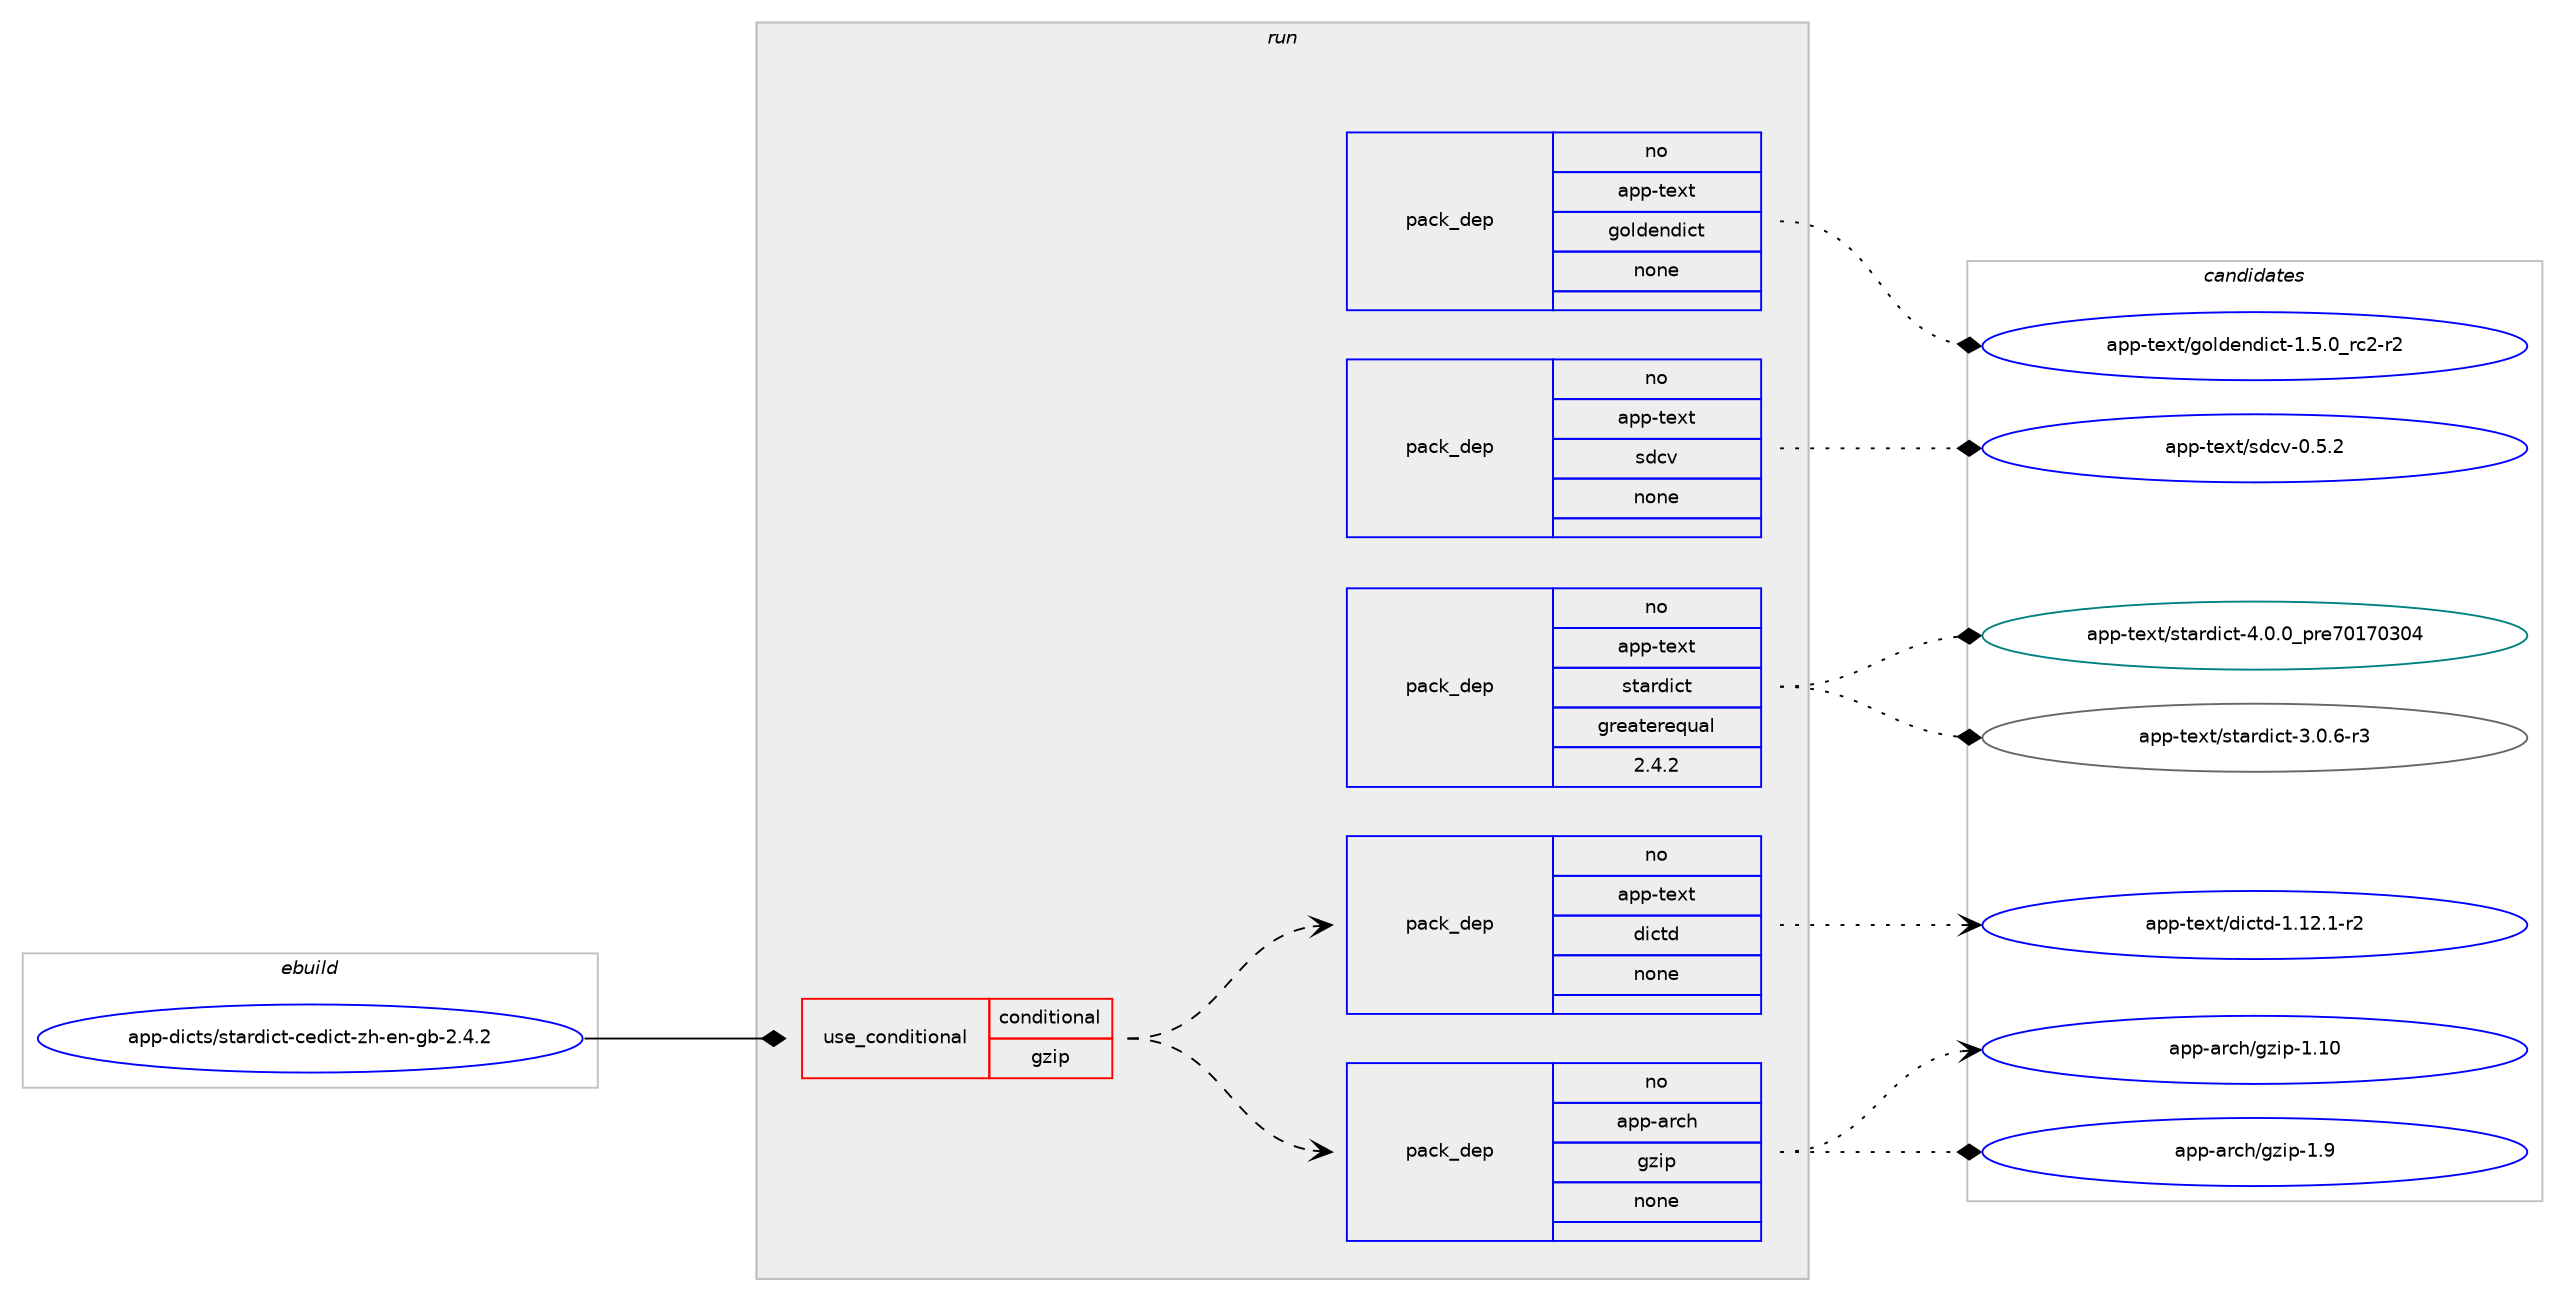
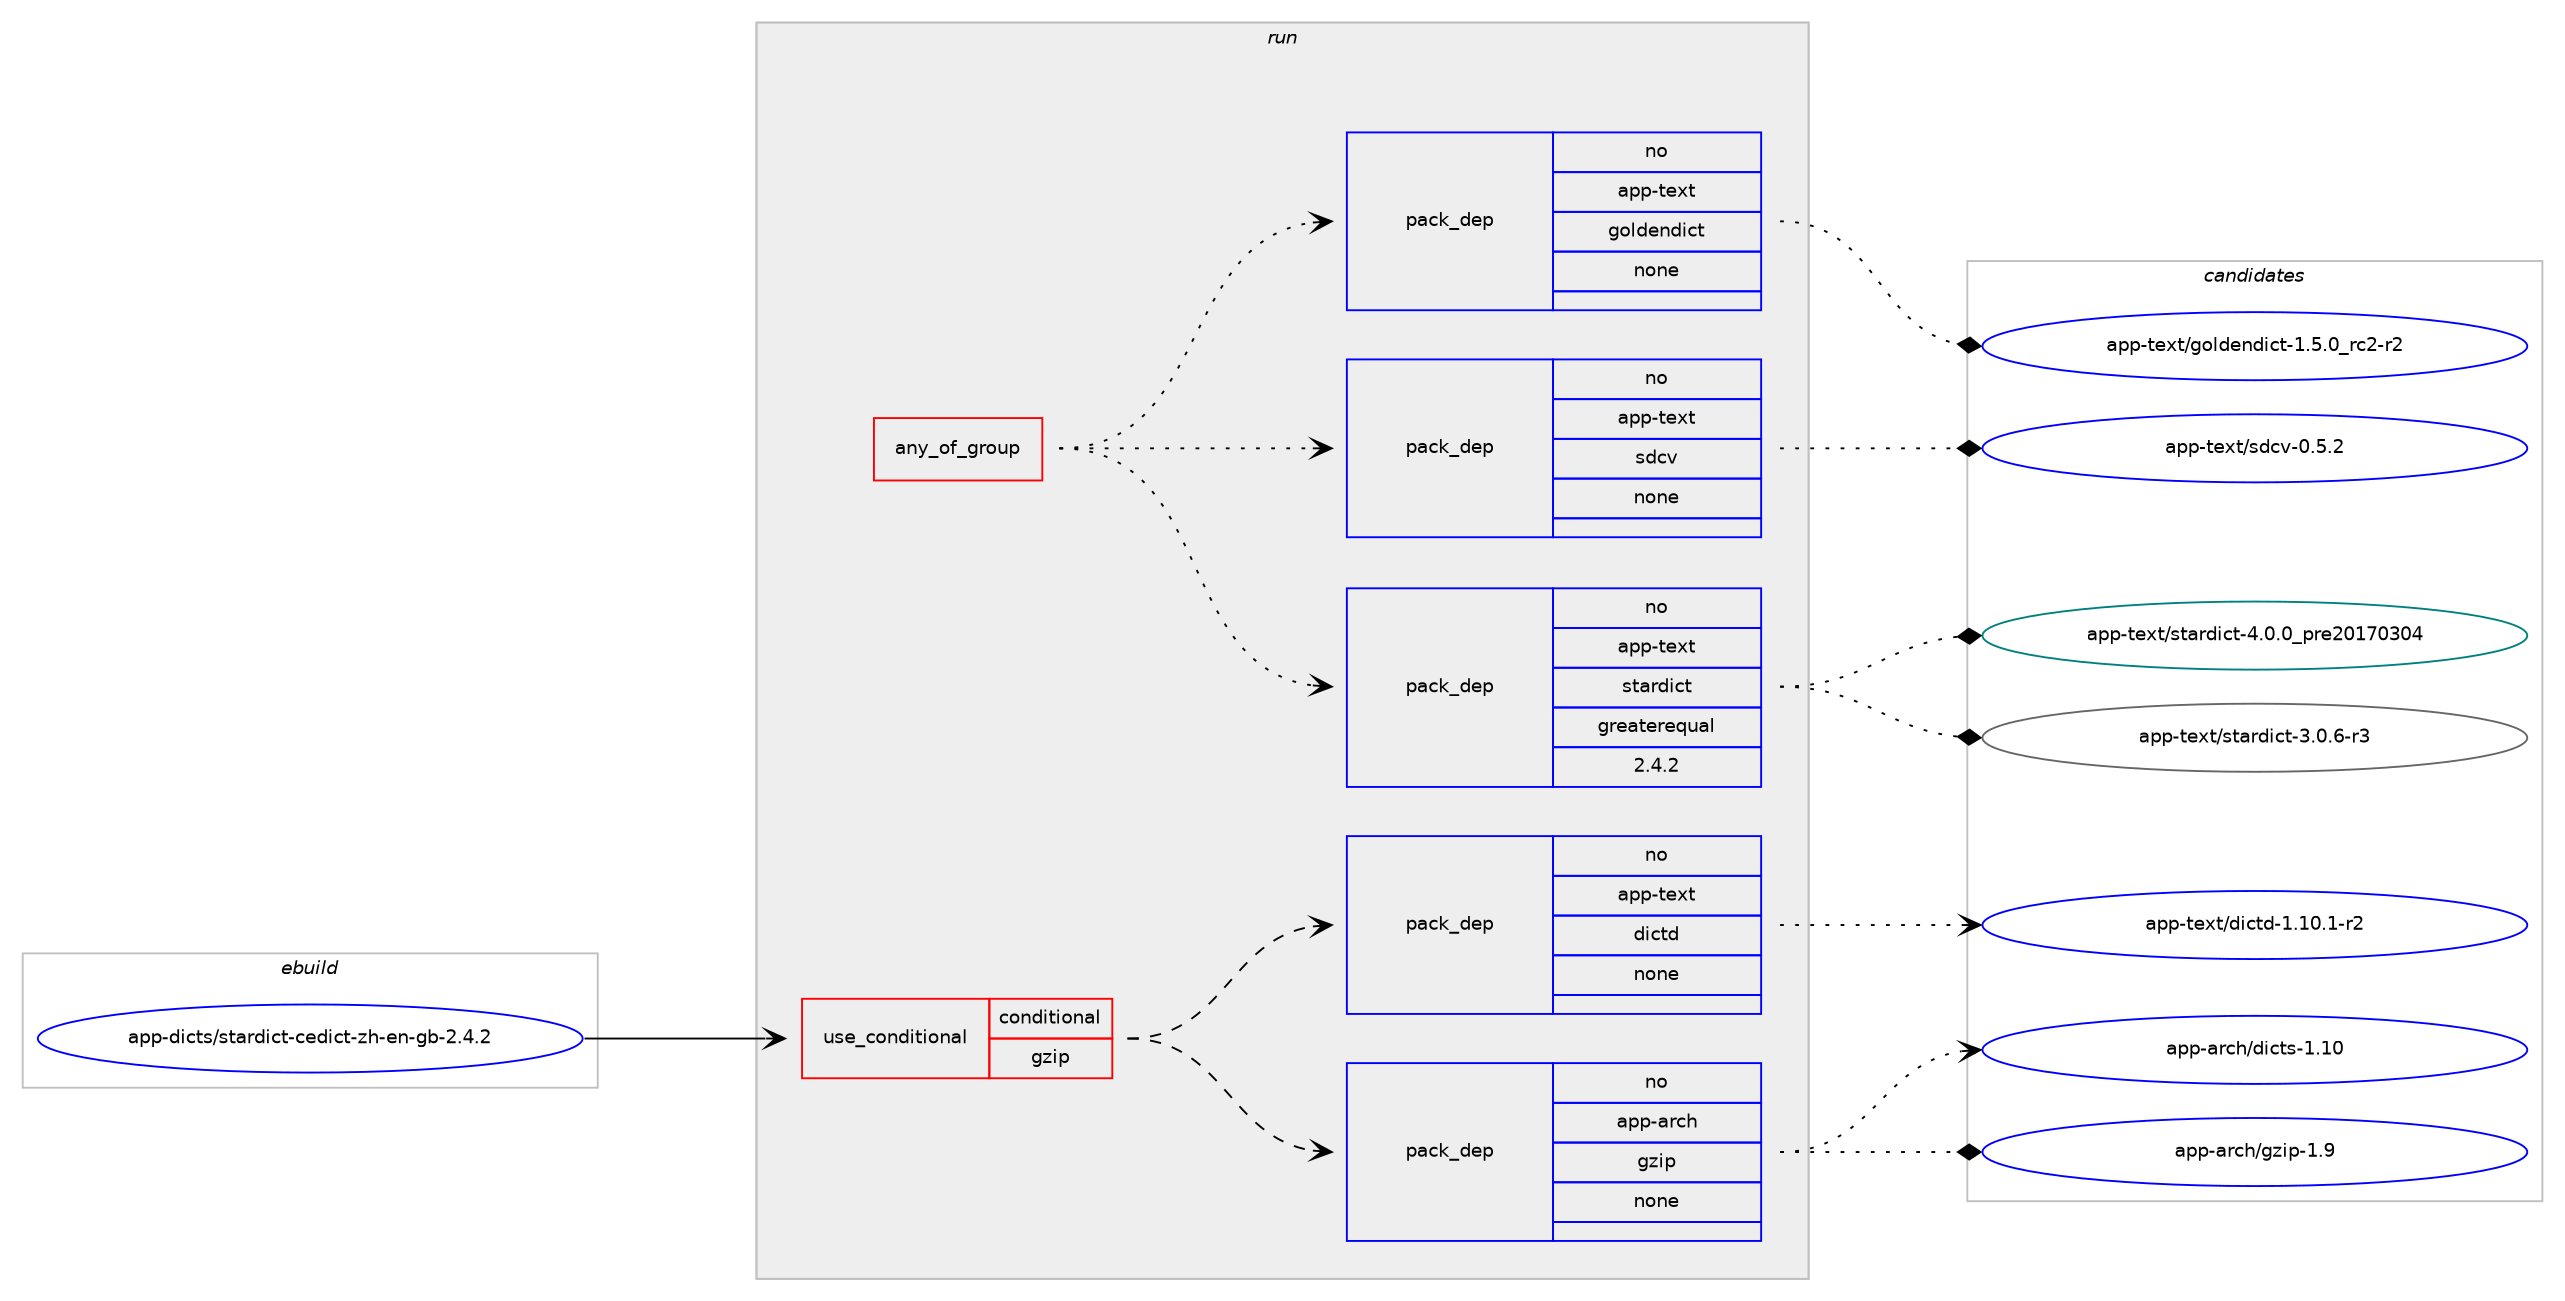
none -> (957, 448)
(2255, 636) -> (2255, 636)
(2255, 925) -> (2255, 925)
(675, 1039) -> (675, 1039)
(2255, 1050) -> (2255, 1050)
